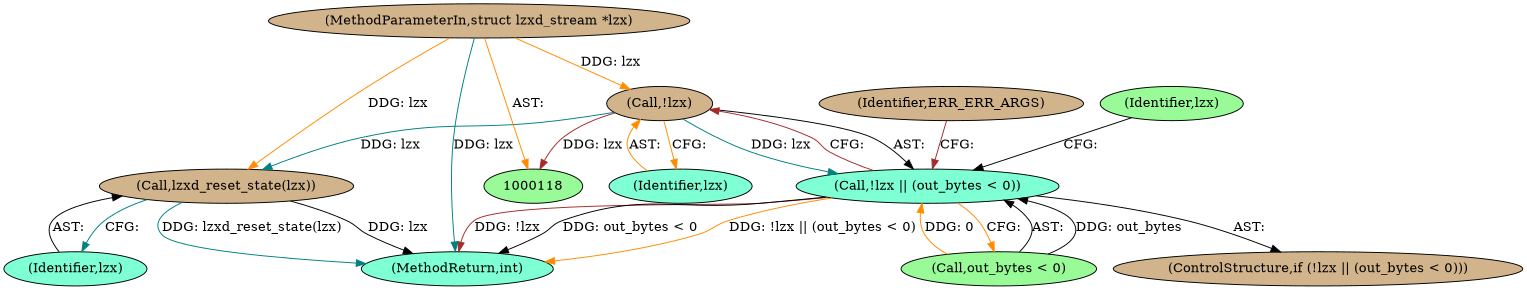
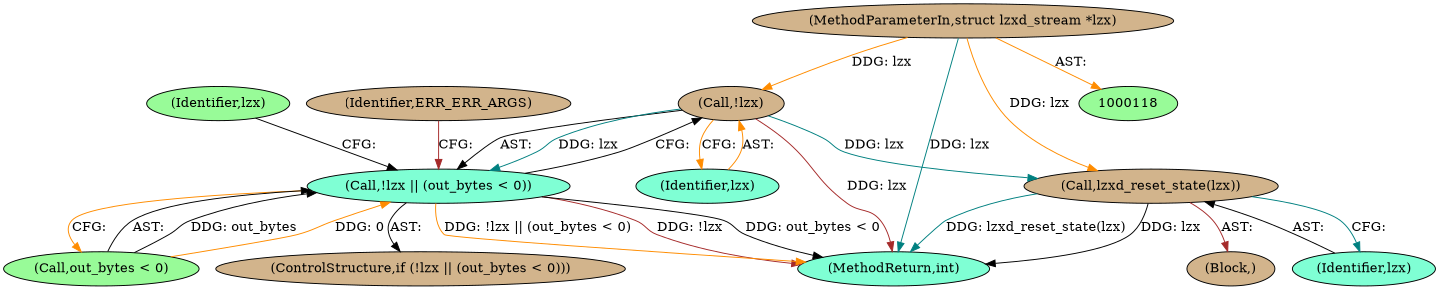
(575, 130) -> (824, 182)
(800, 133) -> (611, 154)
none -> (1231, 269)
